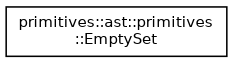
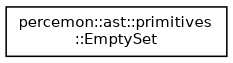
(117, 32) -> (117, 32)
